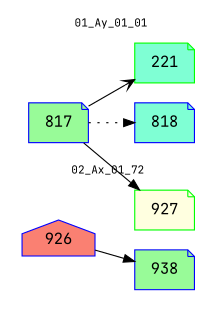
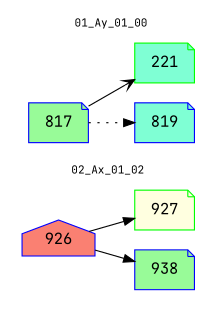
(112, 24) -> (112, 24)
(165, 123) -> (165, 123)
(113, 168) -> (107, 226)
(108, 171) -> (108, 171)
